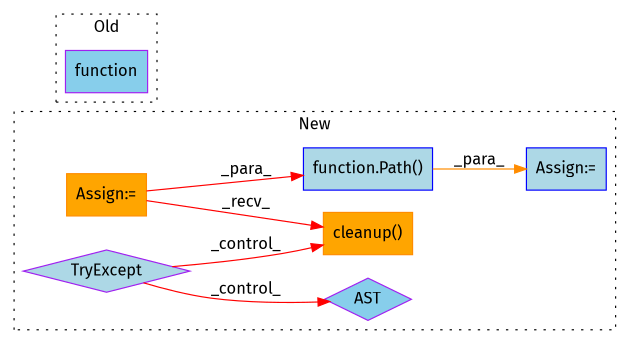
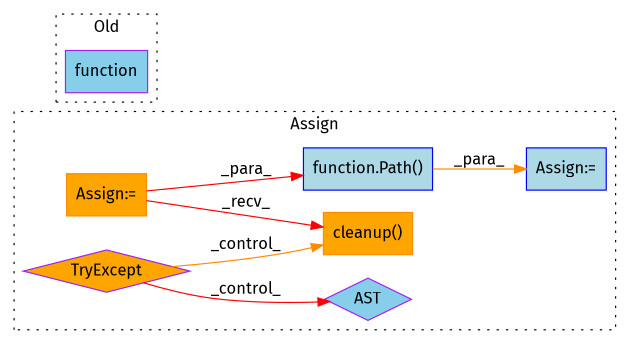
(315, 125) -> (315, 125)
(242, 259) -> (242, 259)
(107, 271) -> (107, 271)
